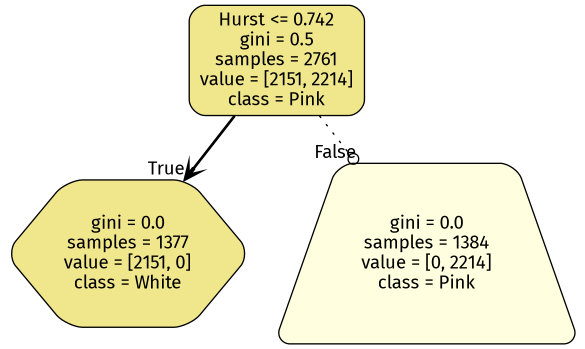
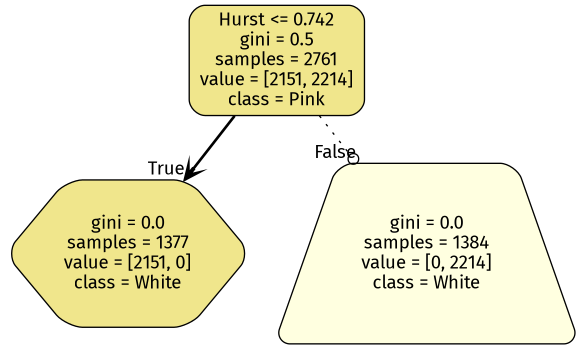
(427, 254) -> (427, 254)
